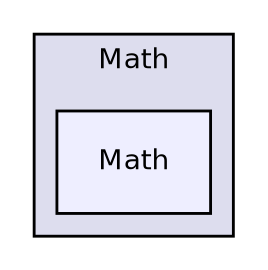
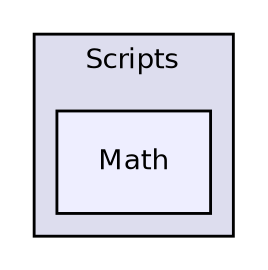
(134, 61) -> (134, 61)
